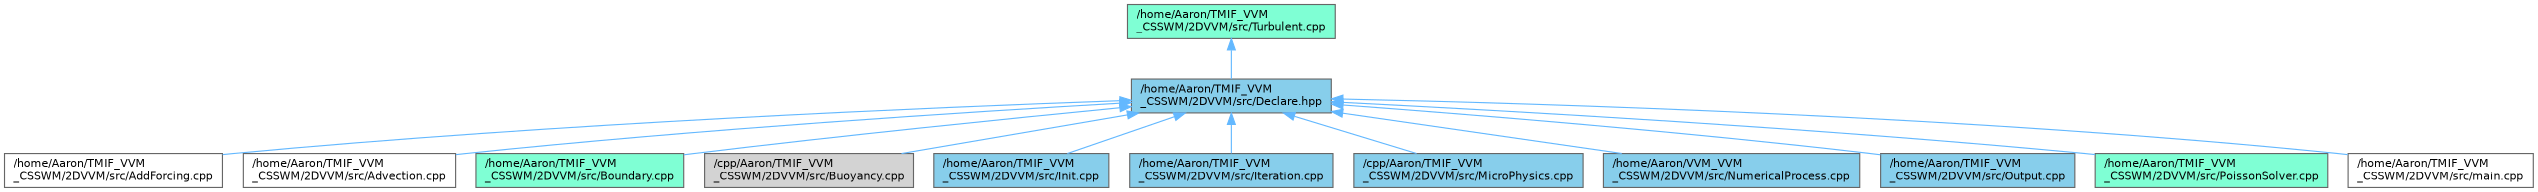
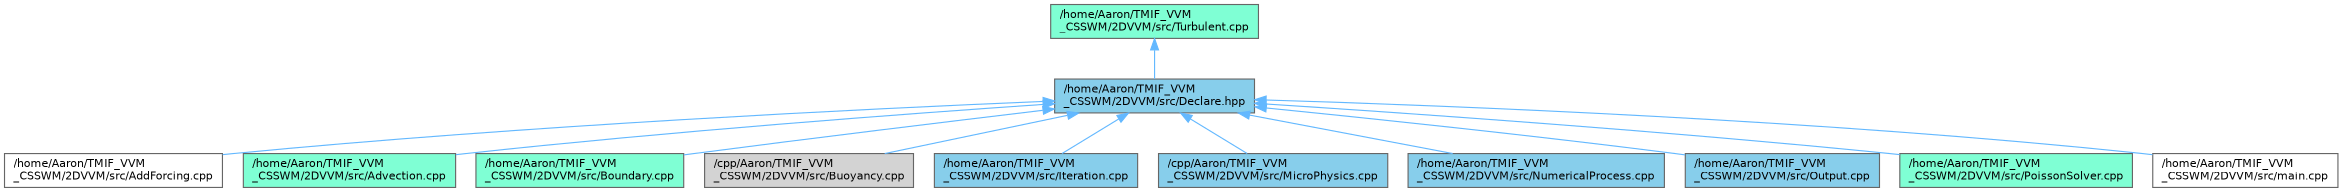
(349, 171) -> (349, 171)
(1021, 171) -> none
(1732, 171) -> (1536, 171)
